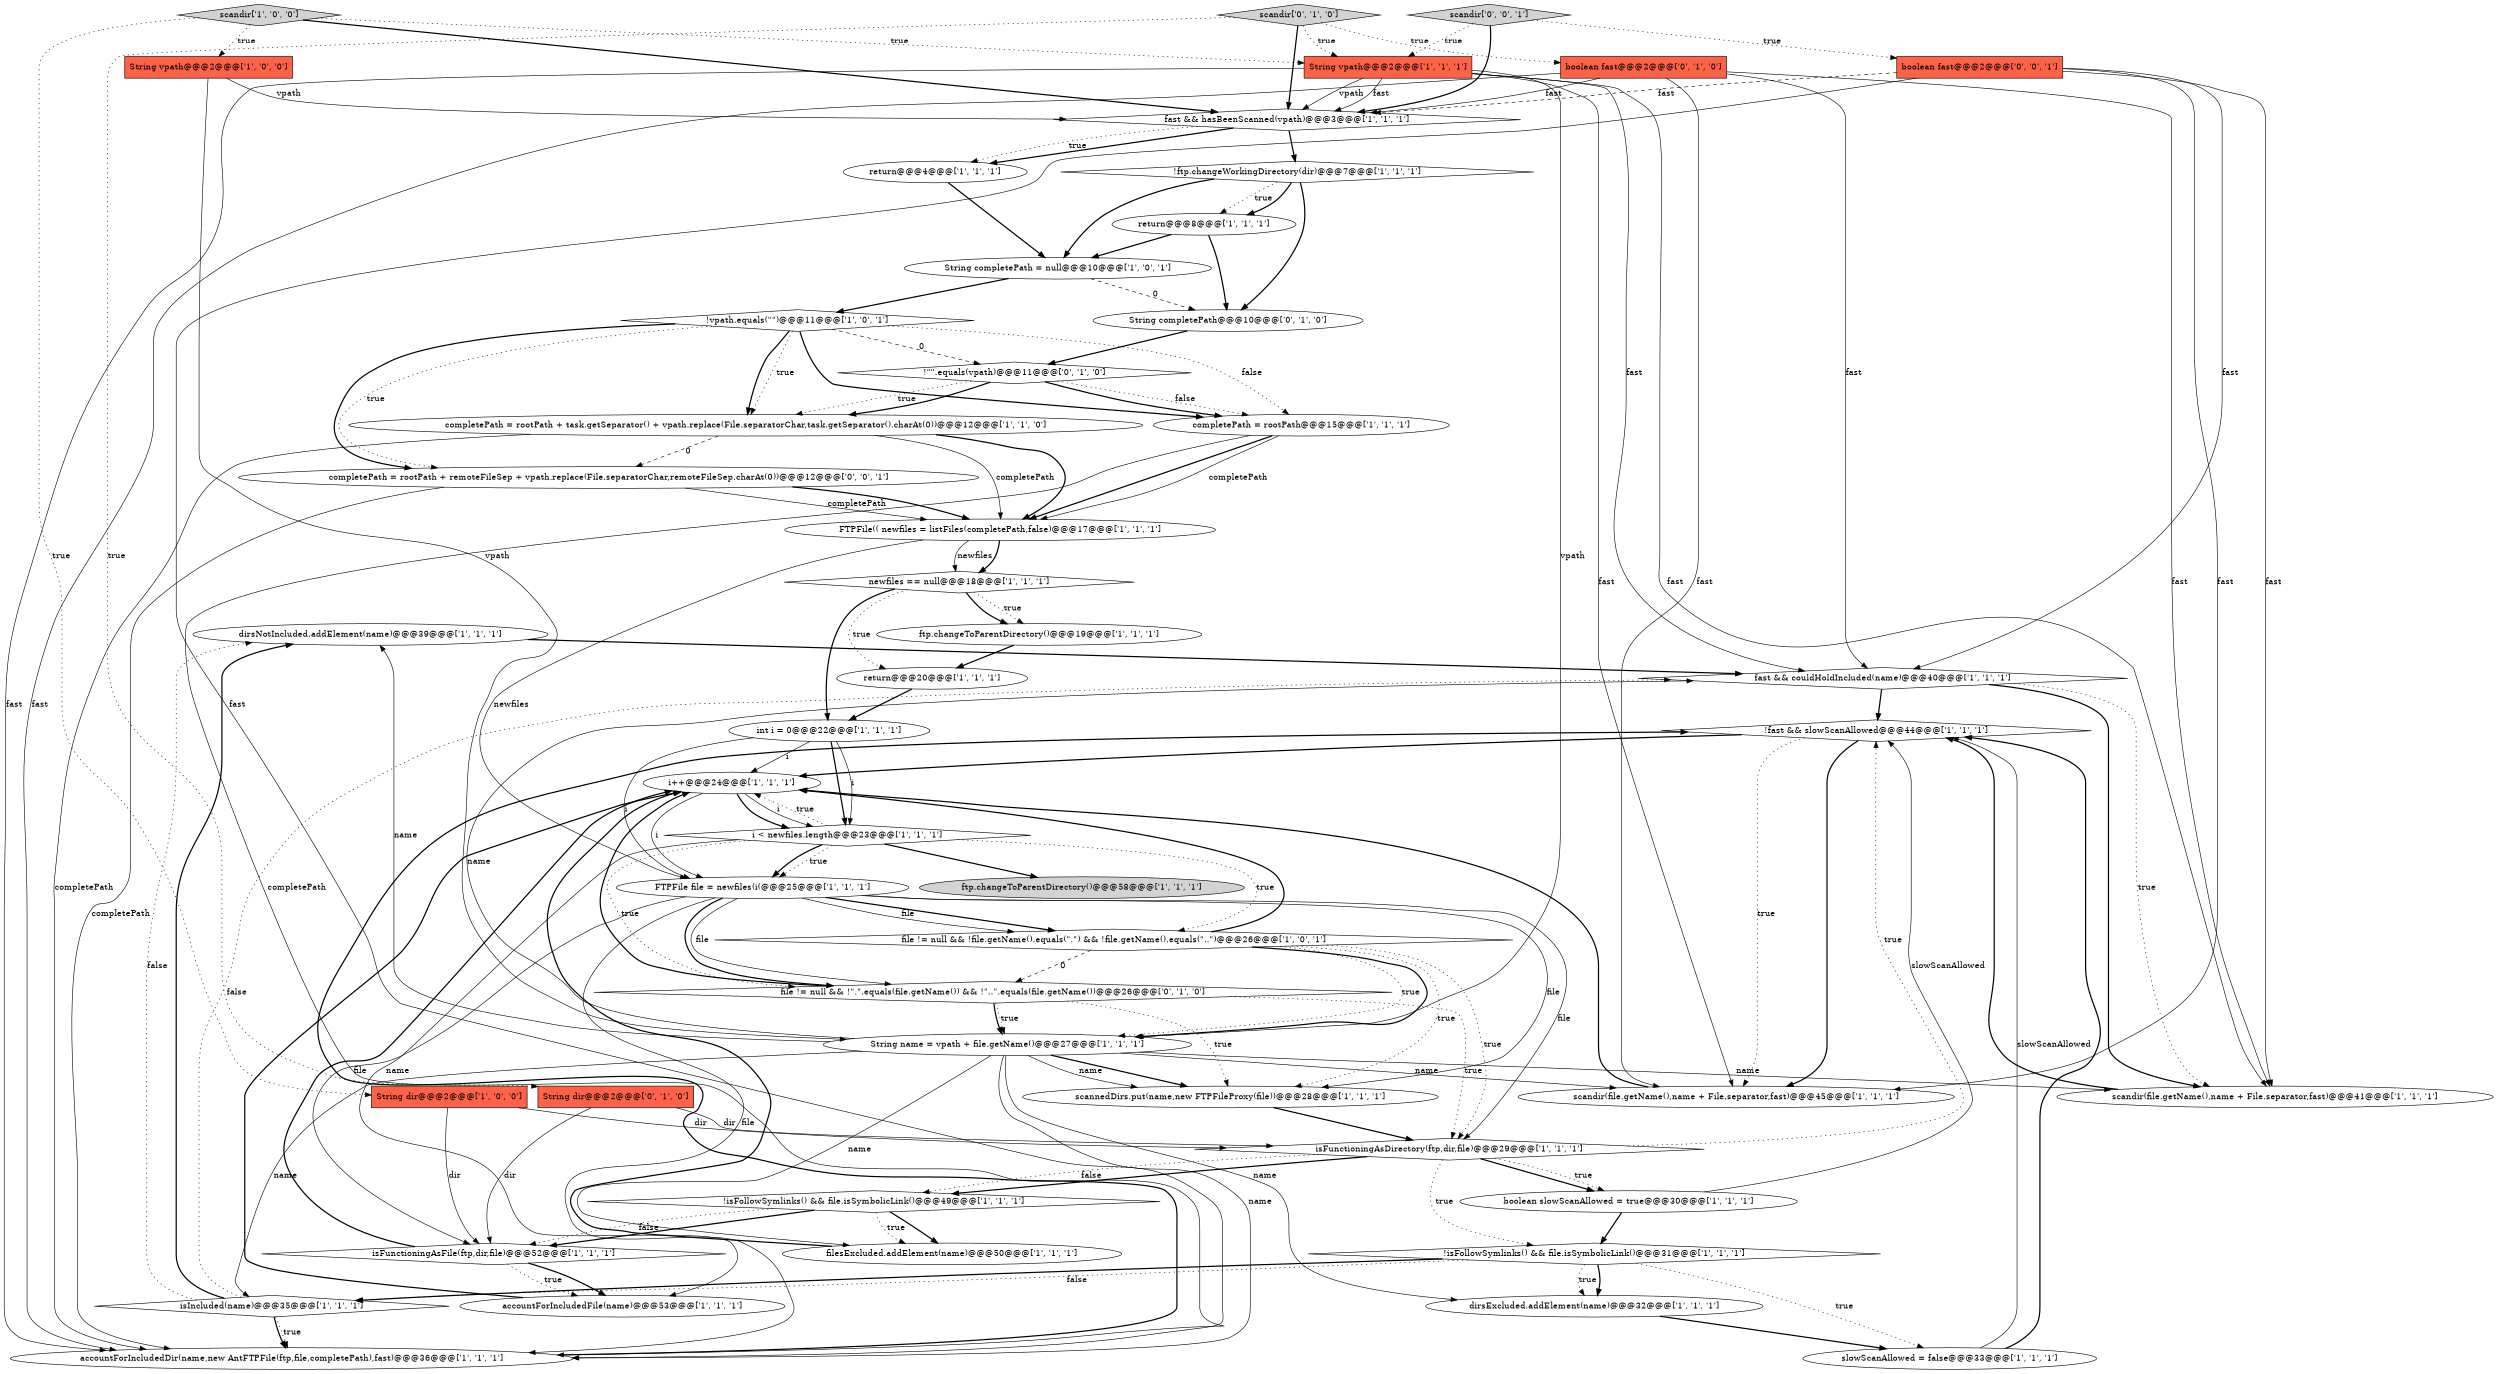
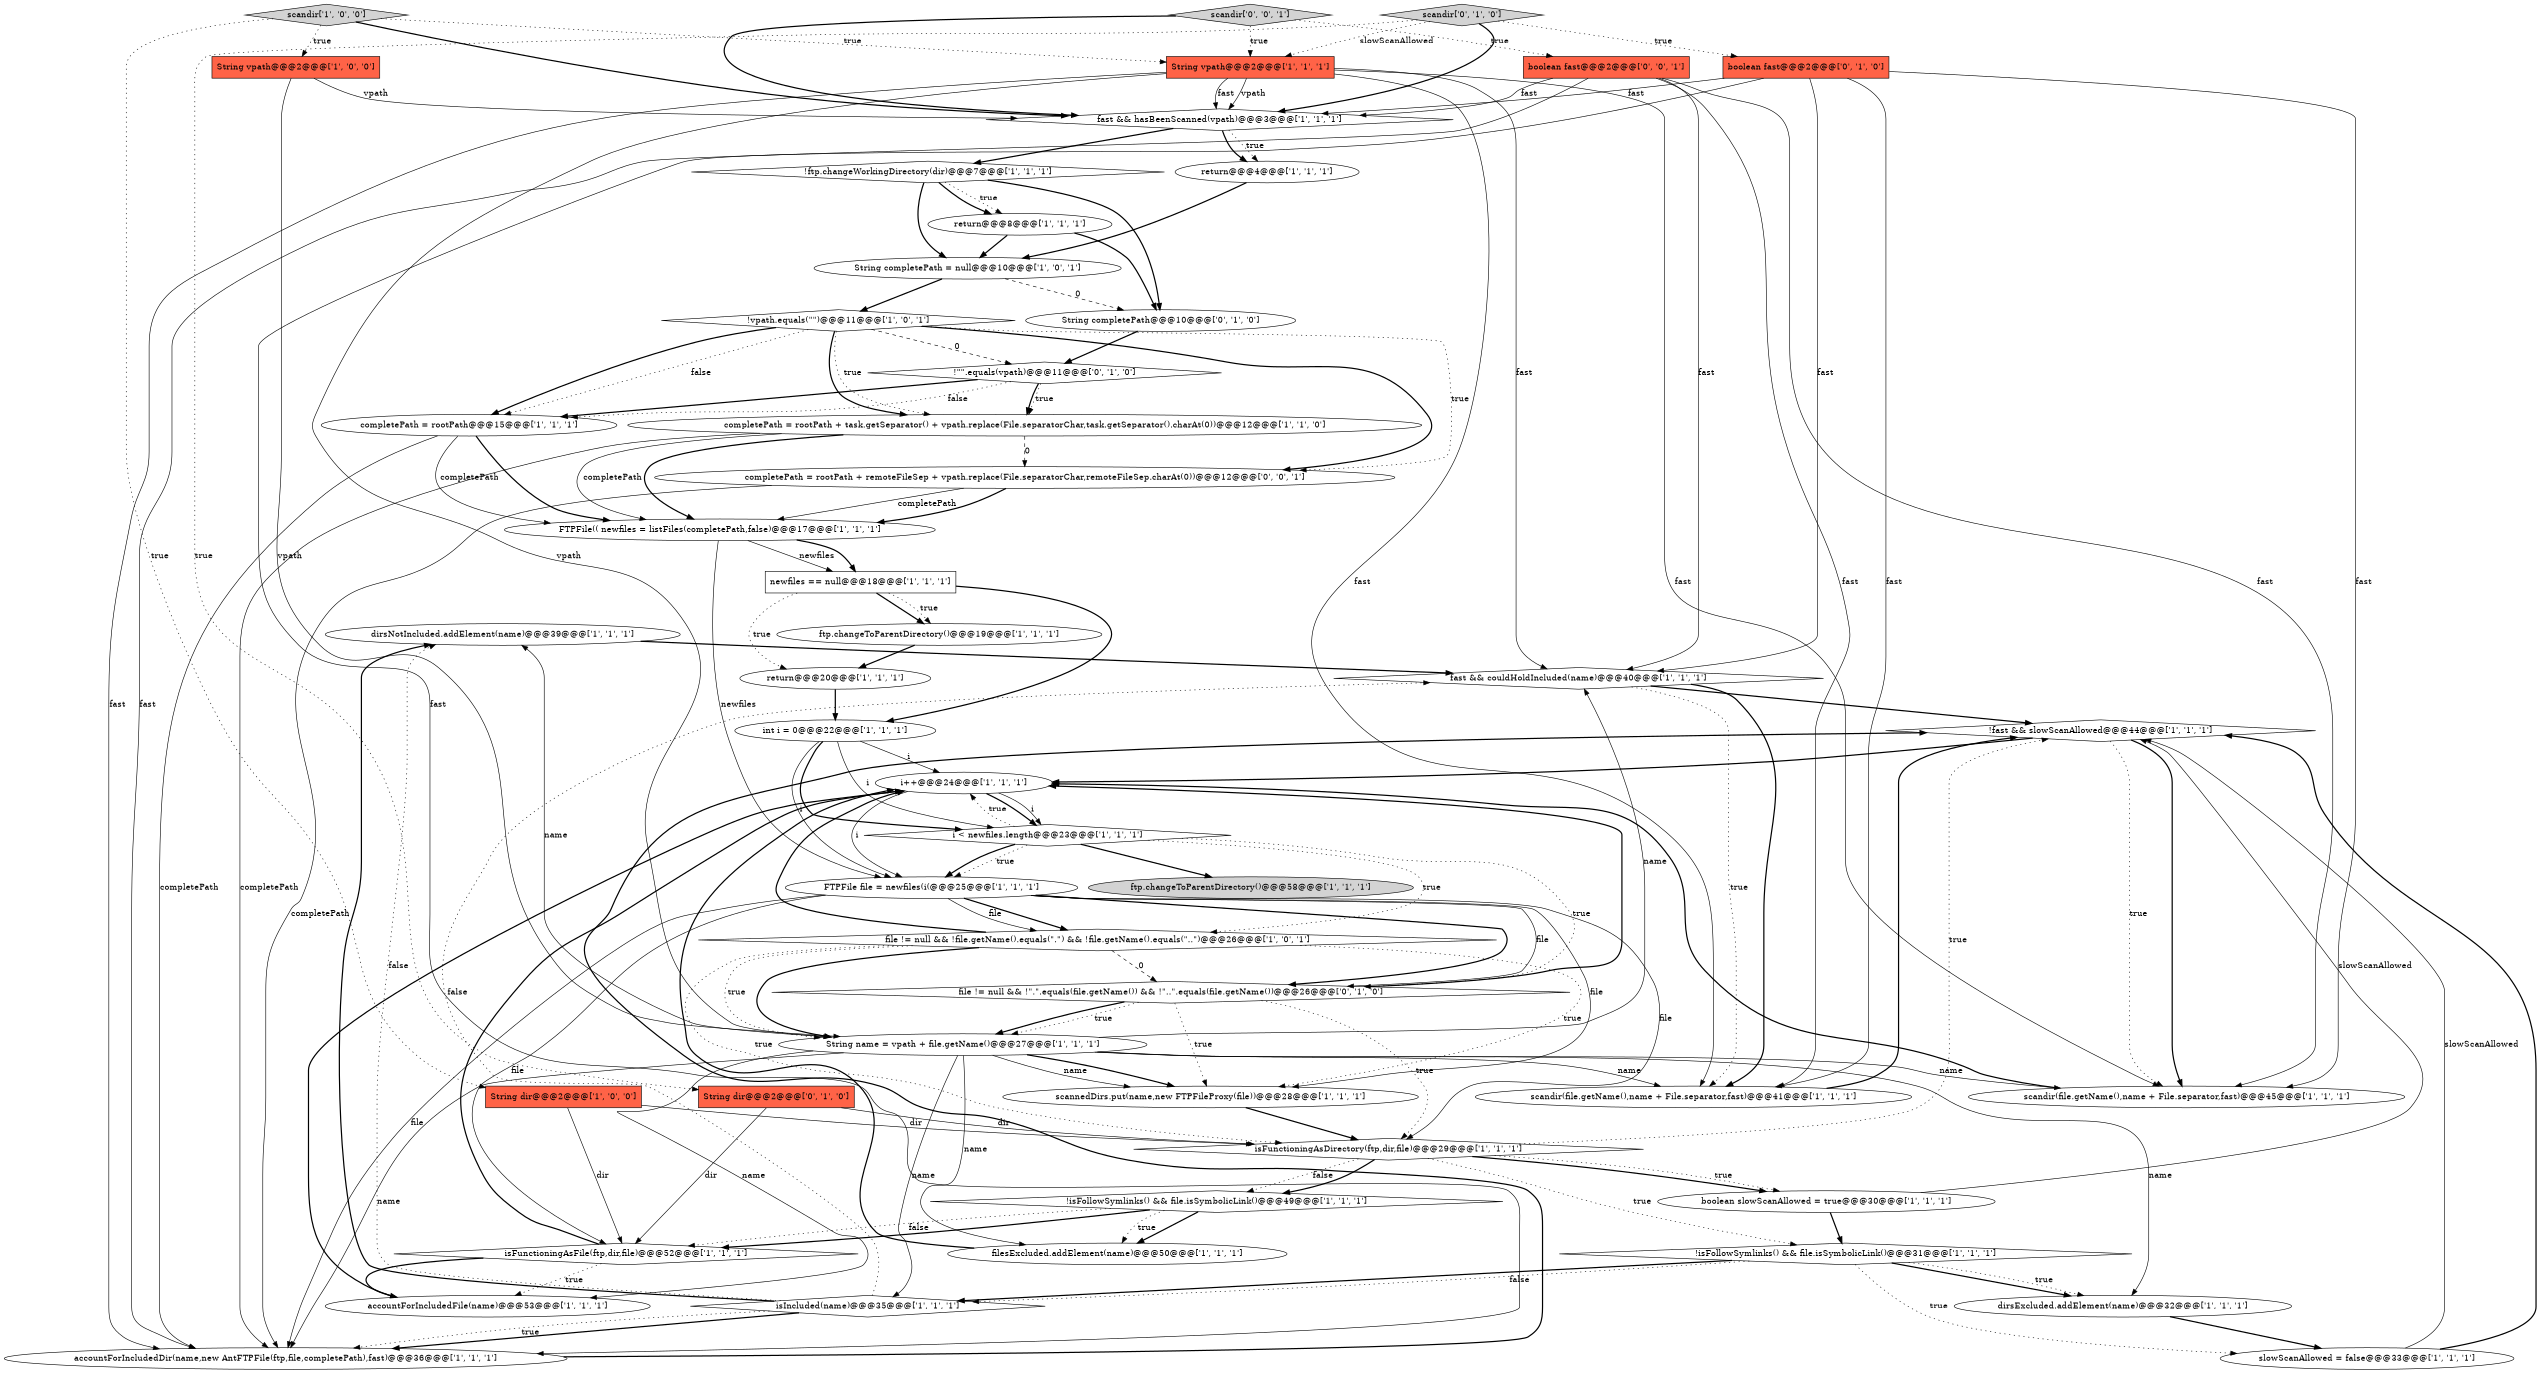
(1327, 41) -> (1397, 41)
(1639, 91) -> (1438, 110)
(959, 582) -> (861, 582)
(365, 1124) -> (777, 1199)
